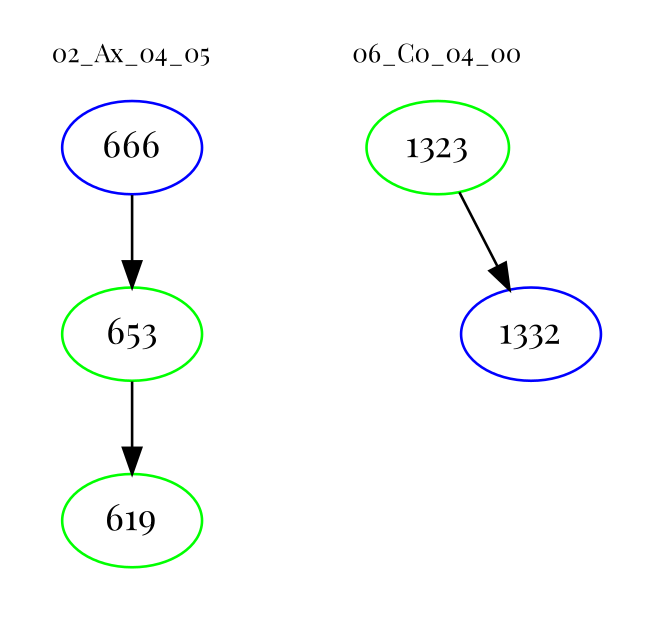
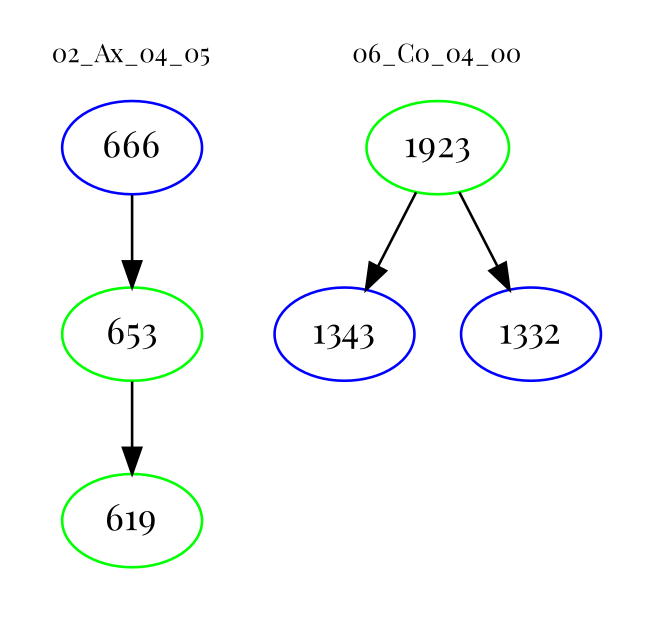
(438, 148) -> (438, 148)
none -> (345, 334)
